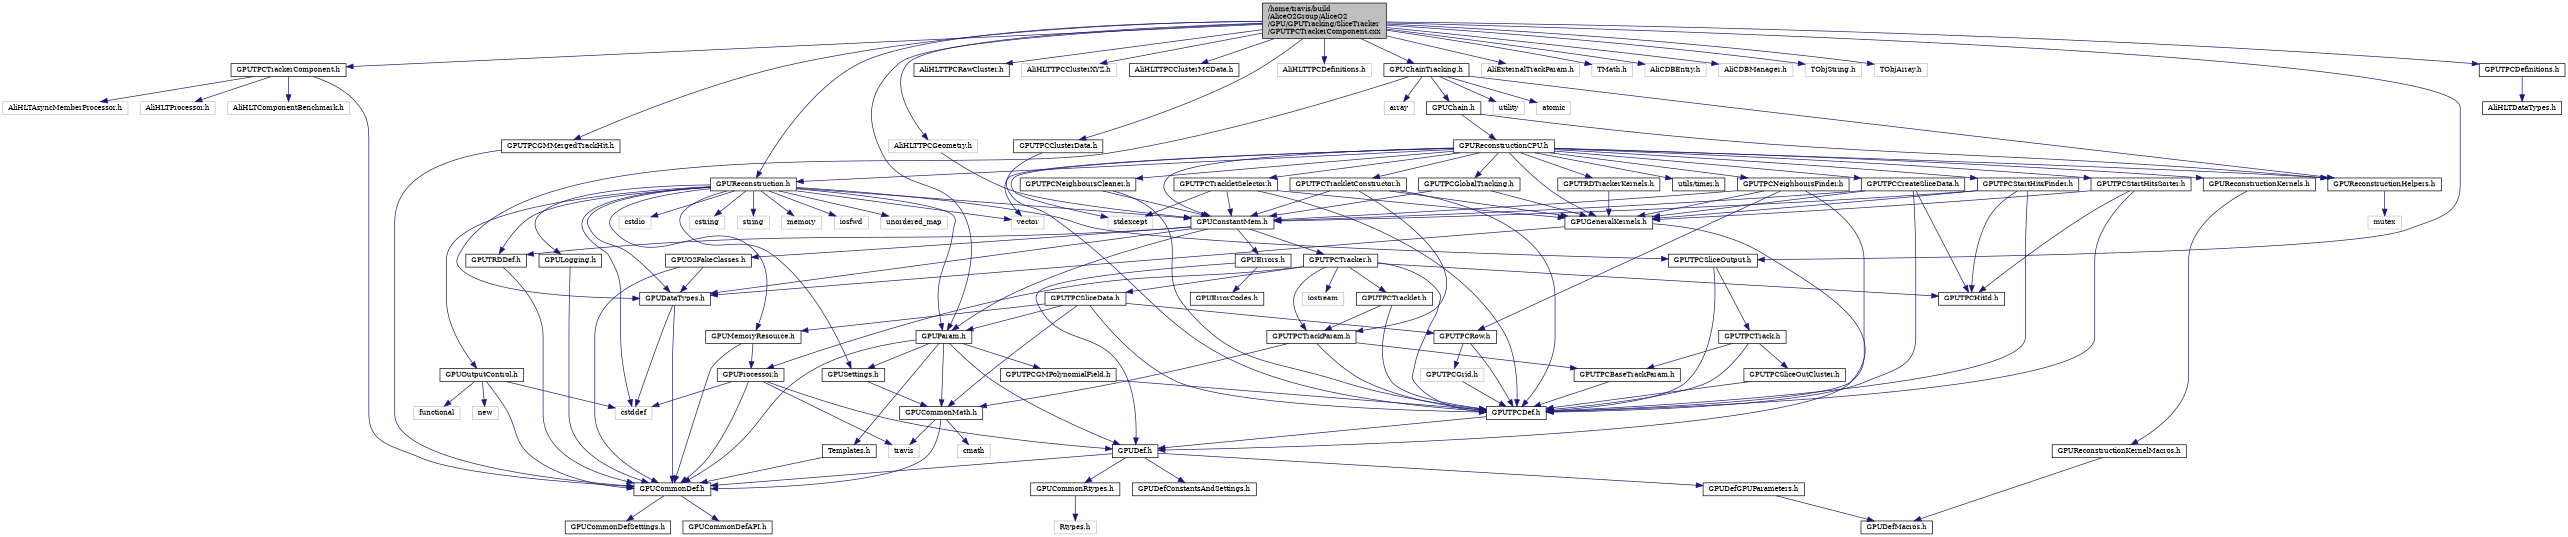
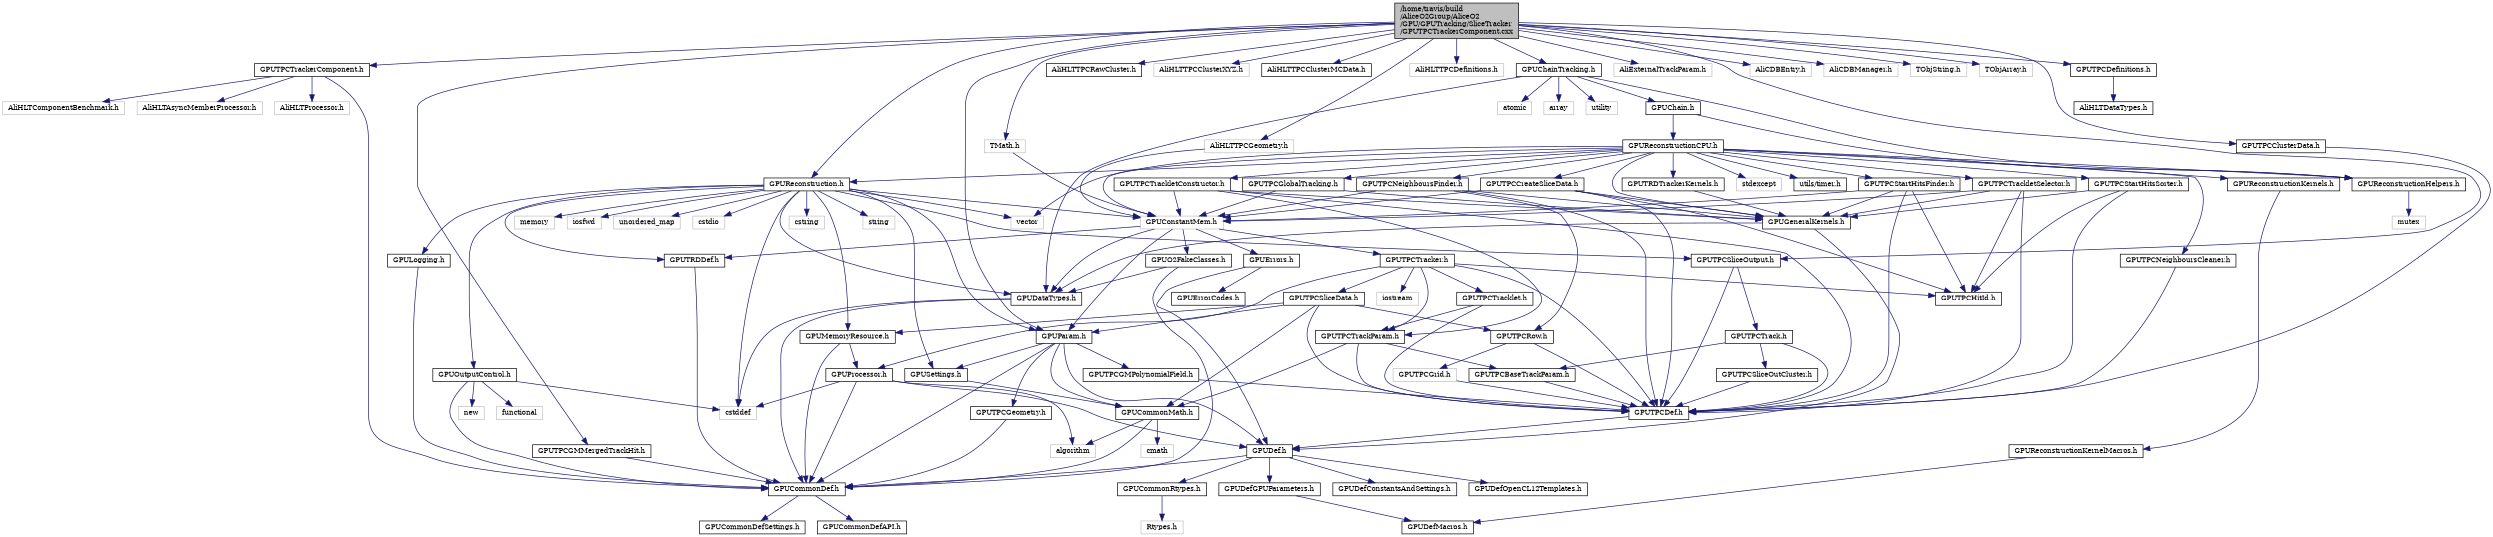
(1184, 201) -> (1998, 239)
(1152, 203) -> (1064, 184)
(1232, 223) -> (1182, 223)
(849, 451) -> (1011, 413)
(904, 451) -> (1073, 451)
none -> (1528, 489)
